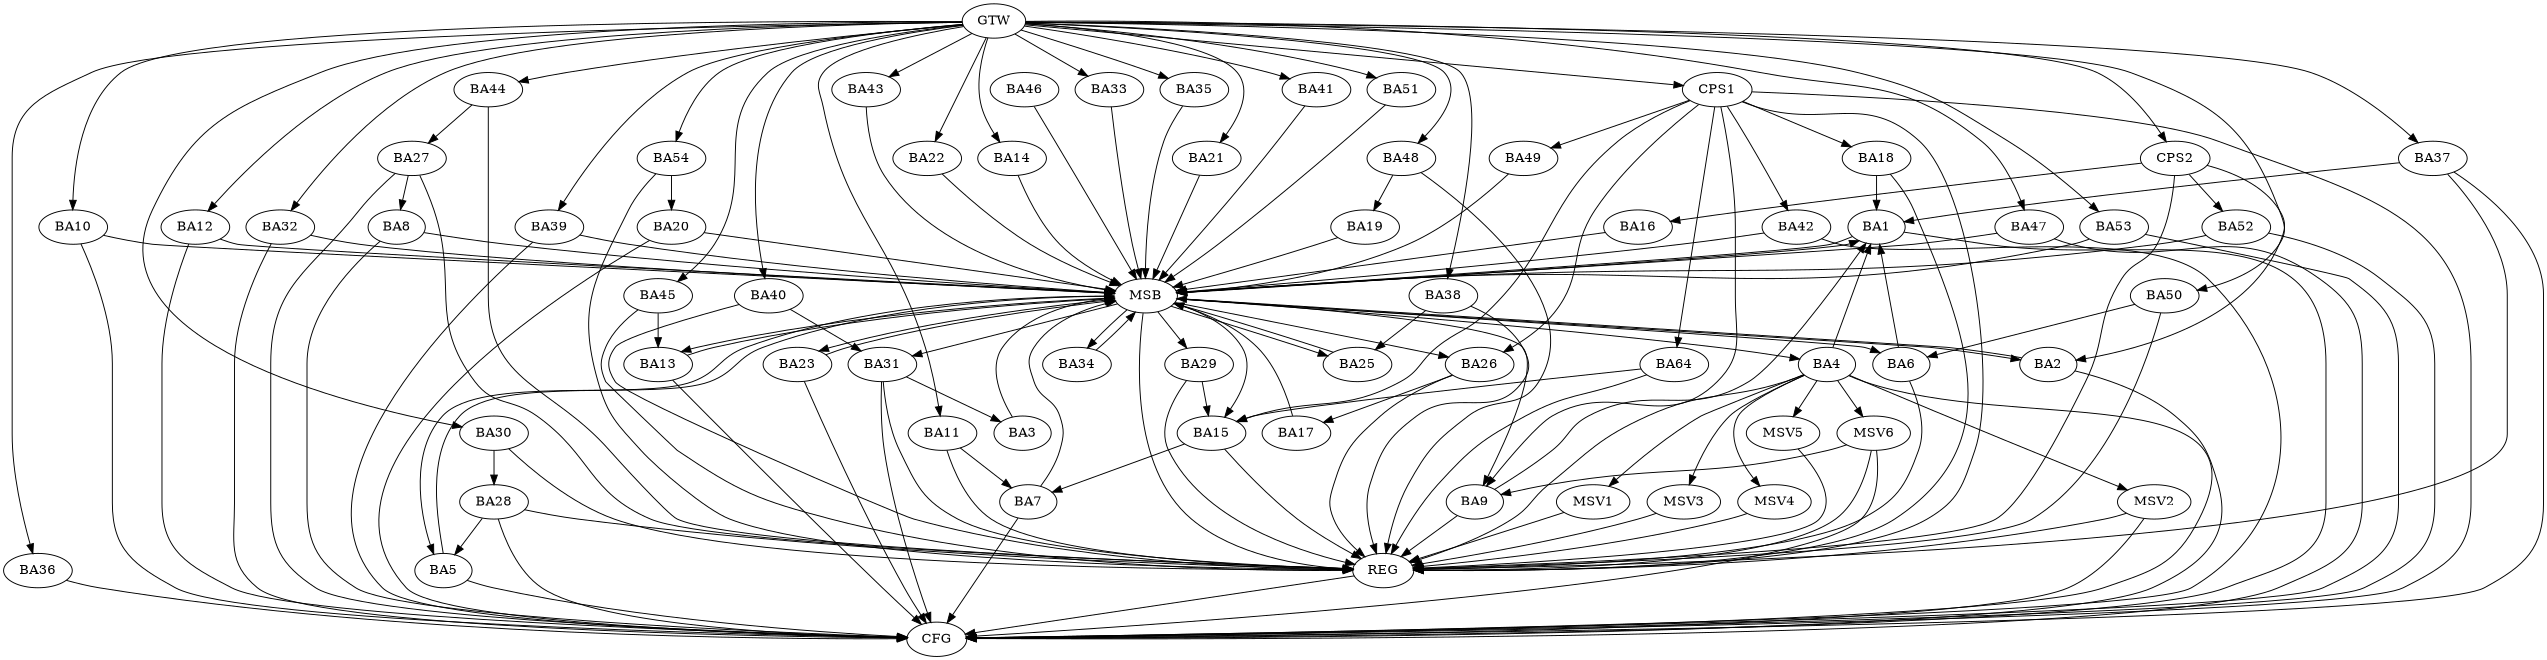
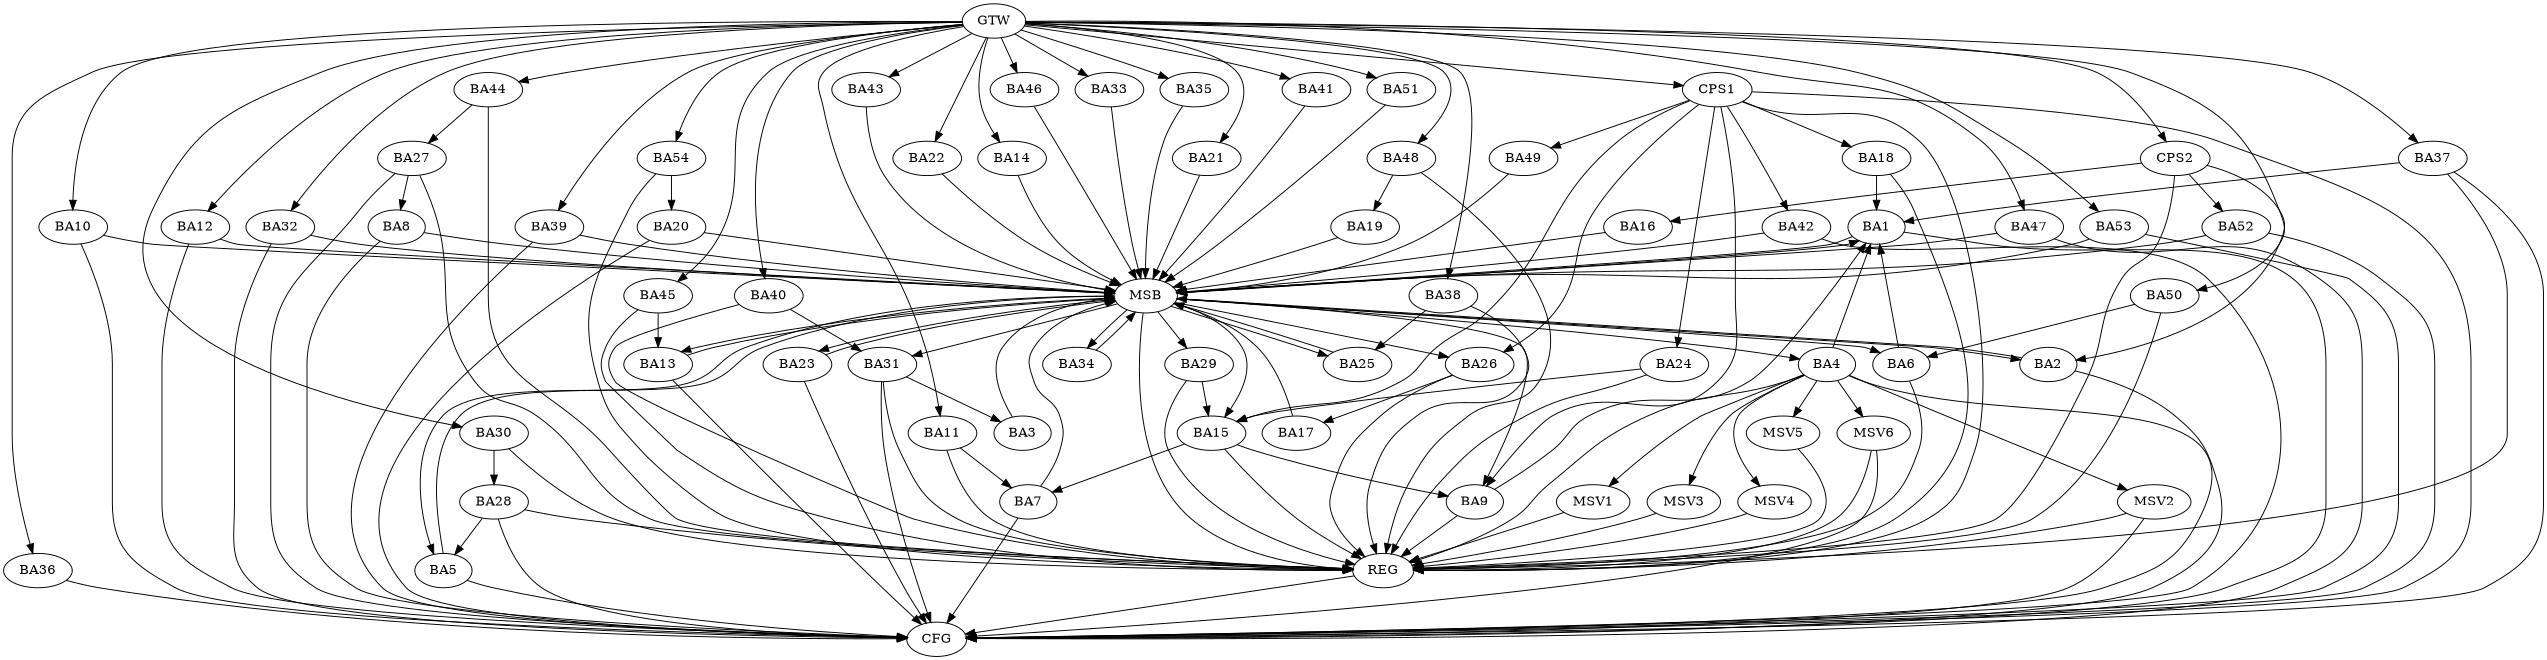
none -> (1007, 51)
(1674, 364) -> (1674, 364)
(1679, 471) -> (1332, 471)
